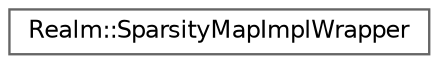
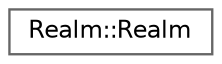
(219, 32) -> (111, 32)
